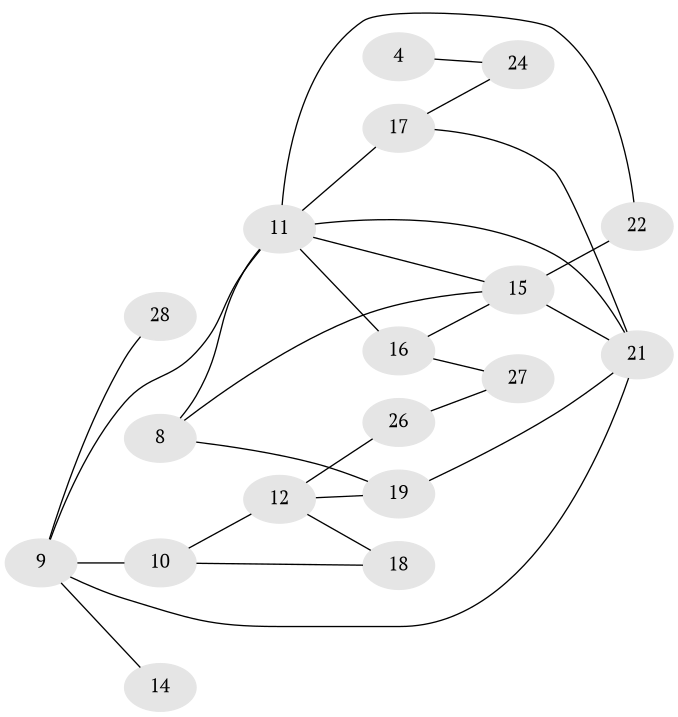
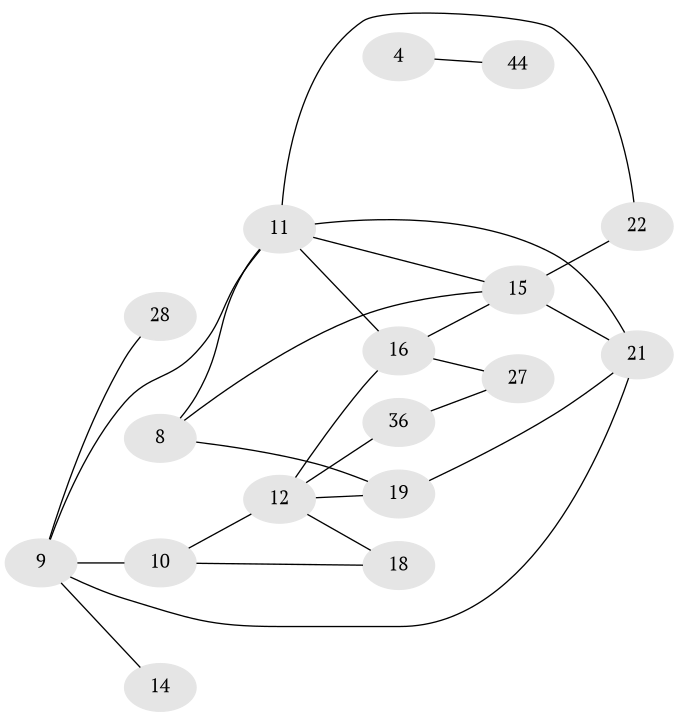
(518, 65) -> (518, 65)
(399, 128) -> none
(399, 422) -> (399, 422)
none -> (335, 423)
